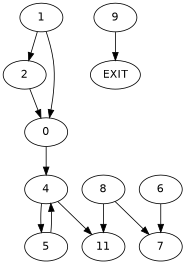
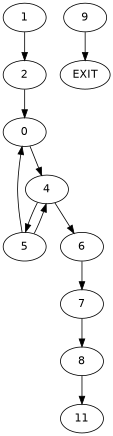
(54, 70) -> (18, 193)
(72, 215) -> (62, 215)
(129, 215) -> (82, 329)
